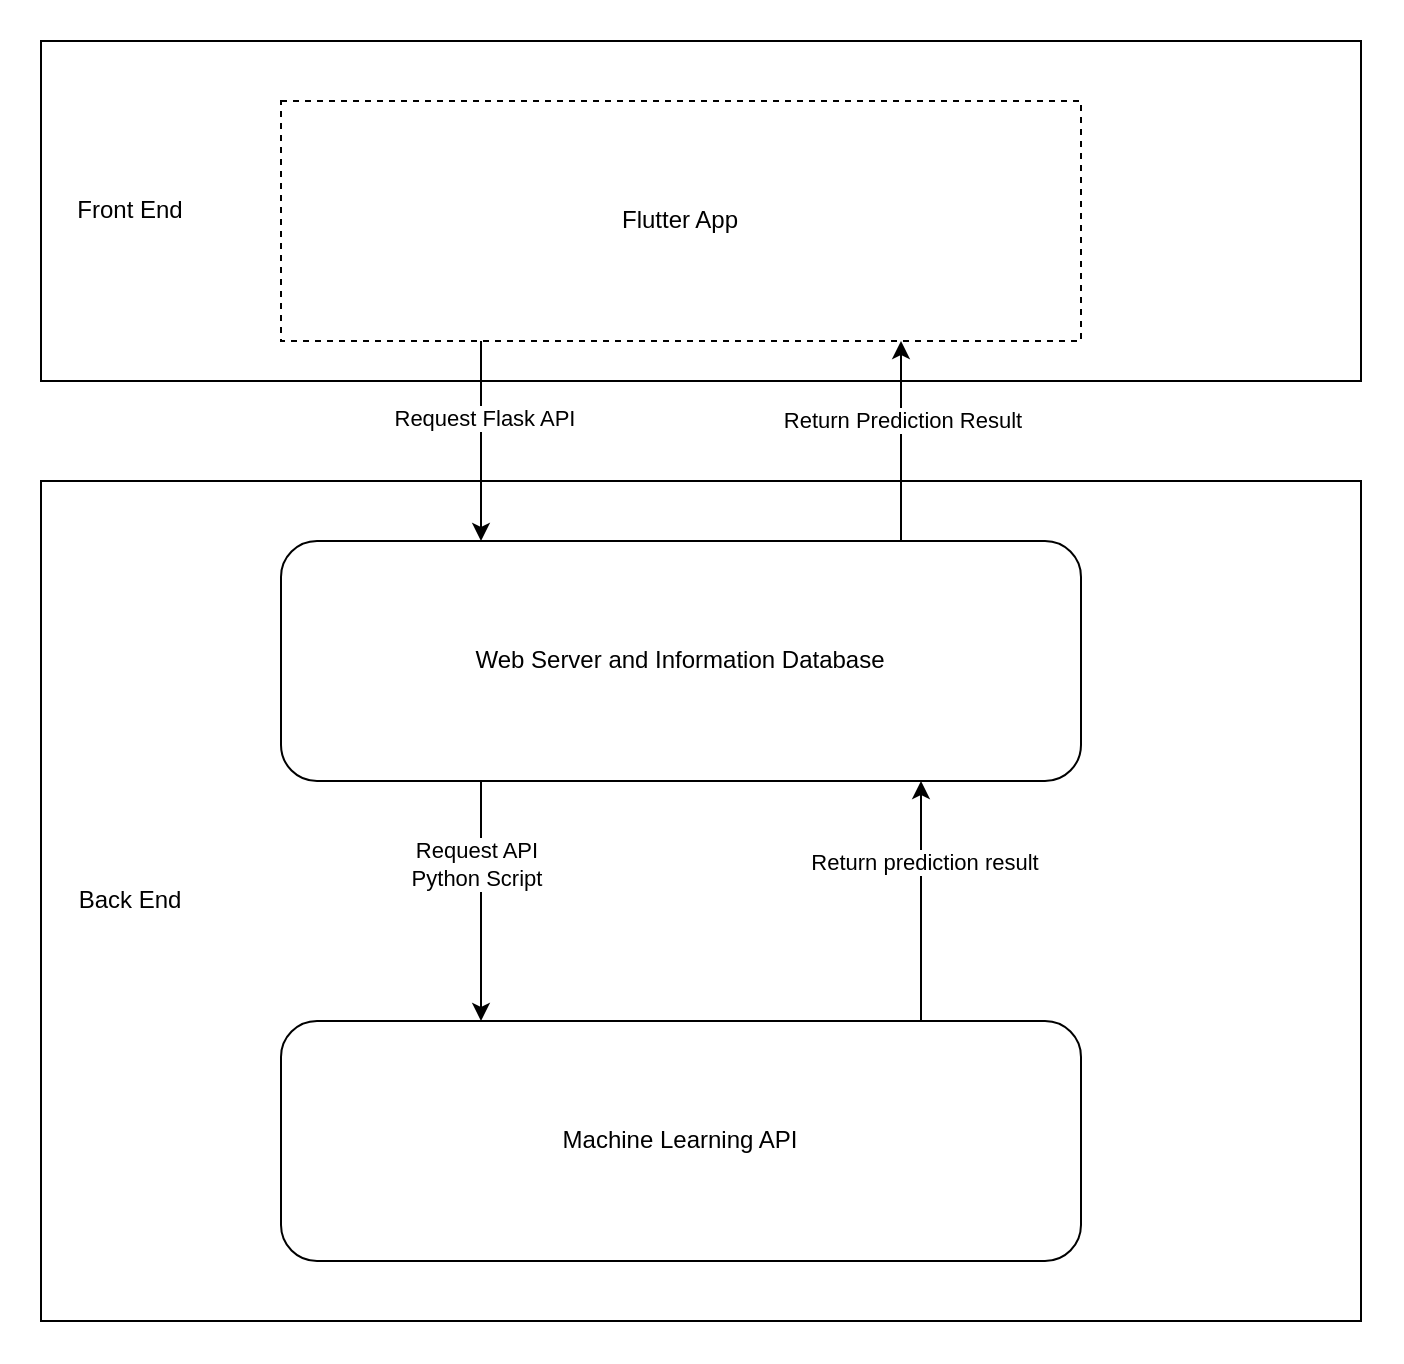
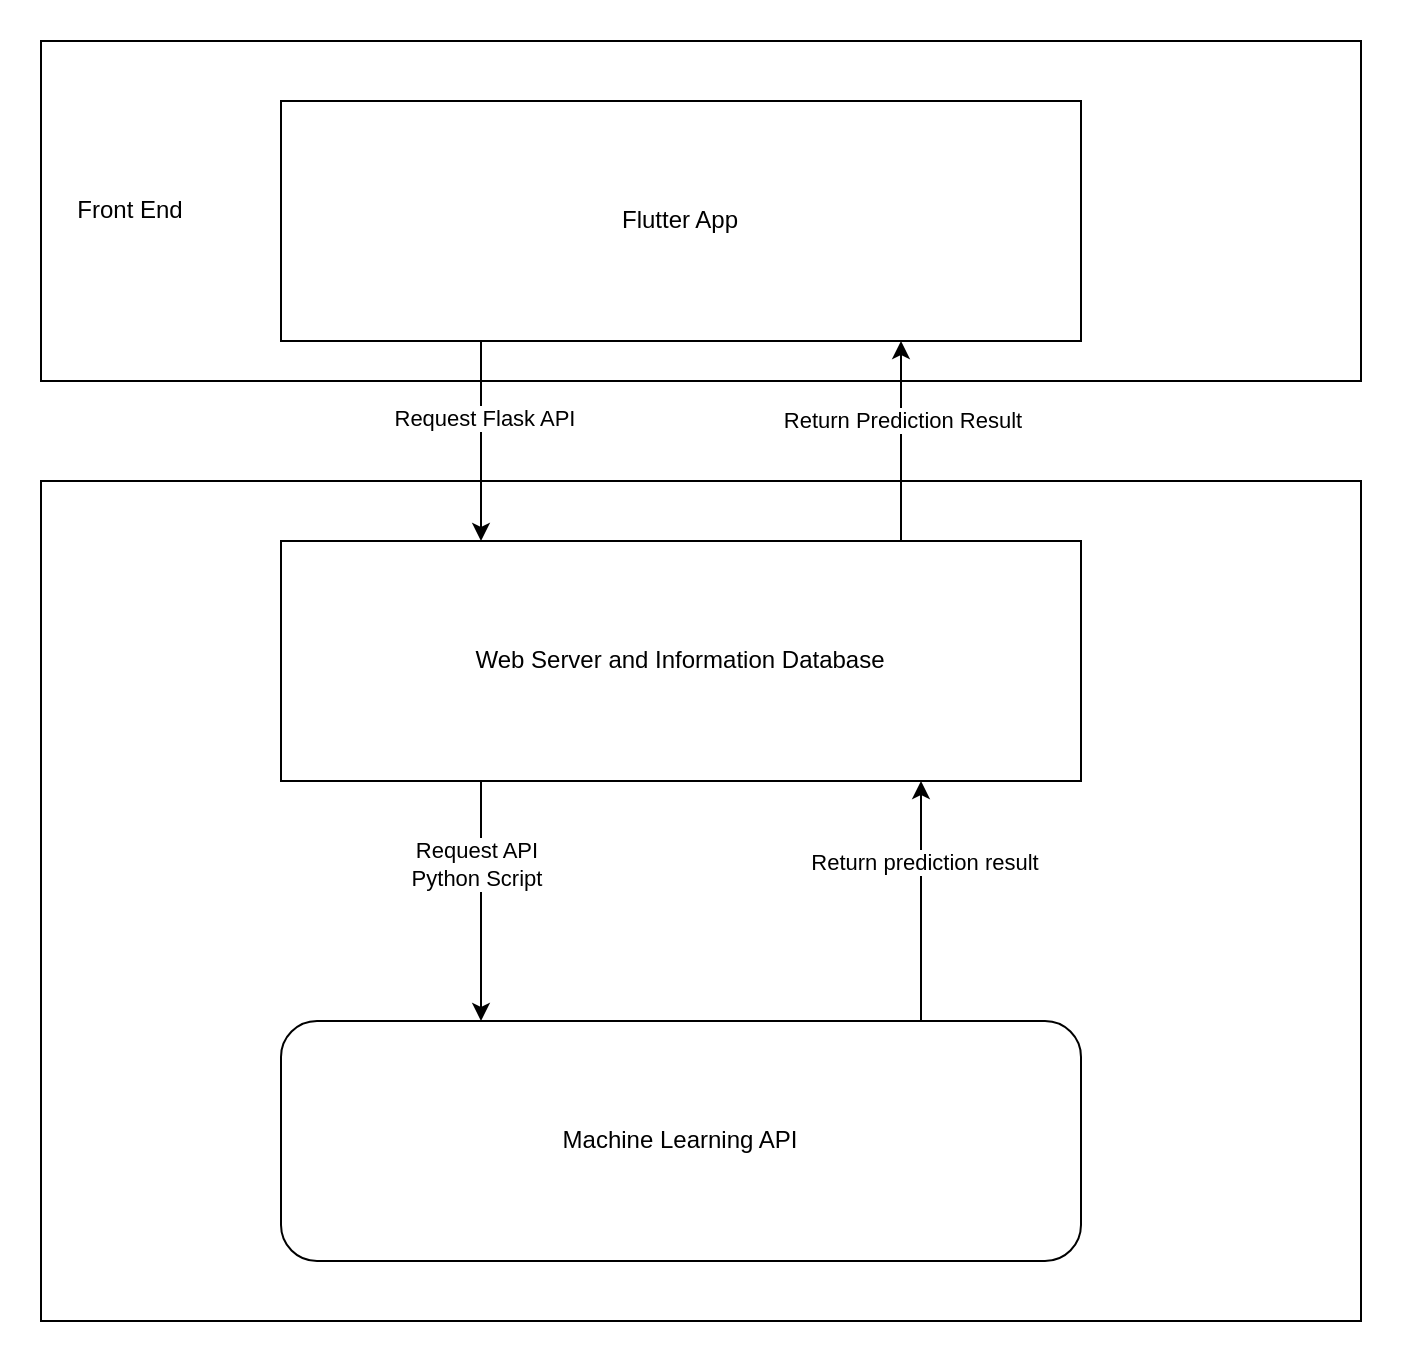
(681, 221) -> (681, 221)
(681, 661) -> (681, 661)
(131, 901) -> none
